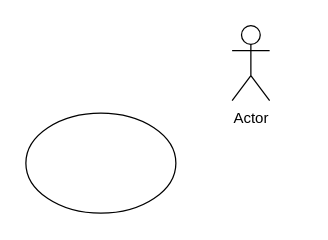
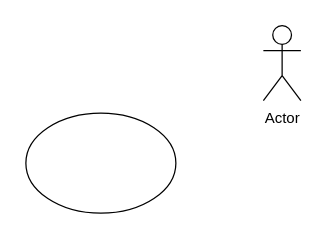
(251, 63) -> (282, 63)
